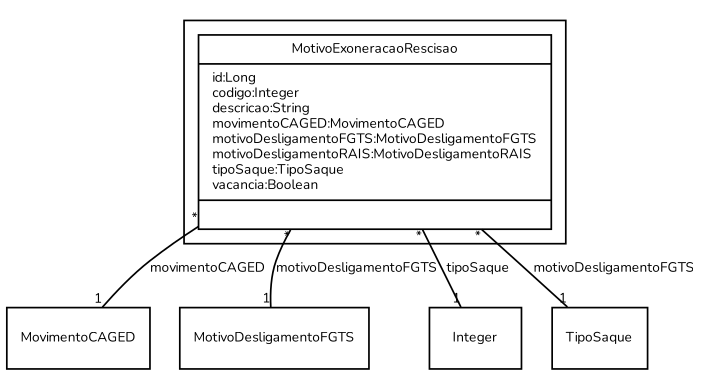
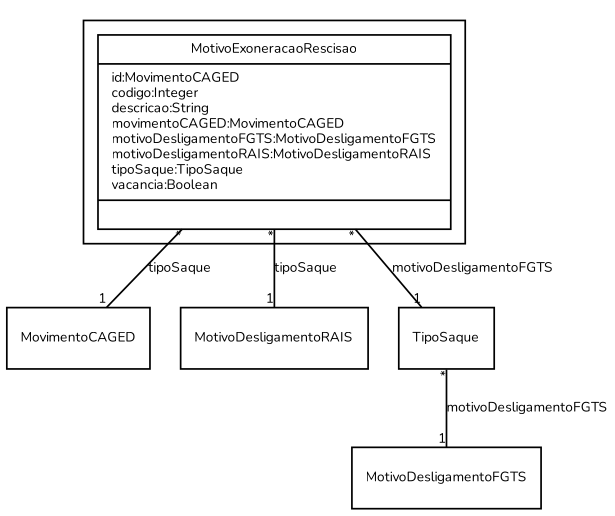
(234, 78) -> (176, 78)
(274, 267) -> (446, 408)
(208, 268) -> (180, 268)
(475, 338) -> (274, 338)
